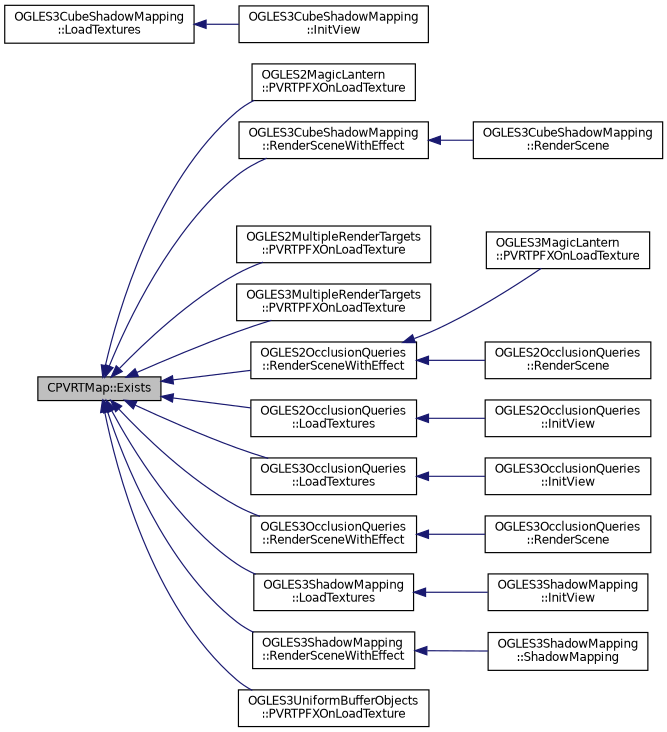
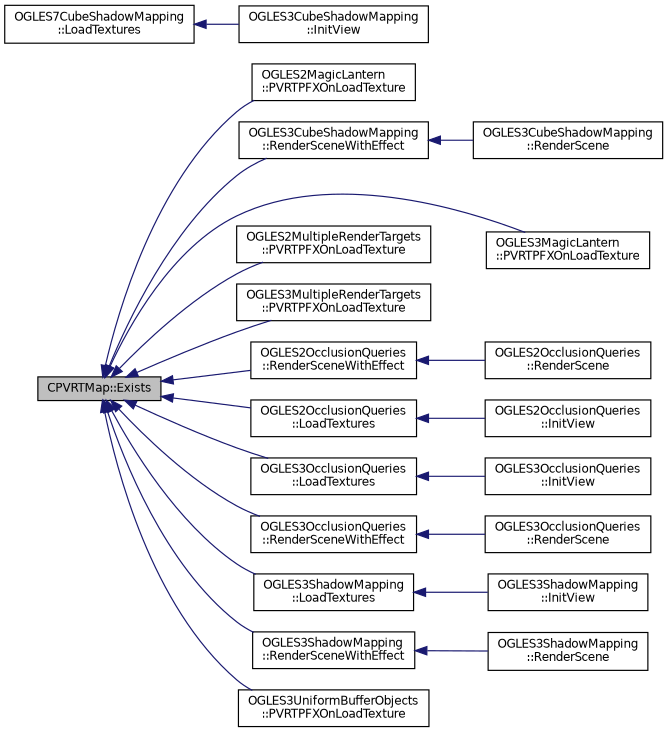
(99, 24) -> (99, 24)
(480, 307) -> (282, 201)
(568, 651) -> (568, 651)
